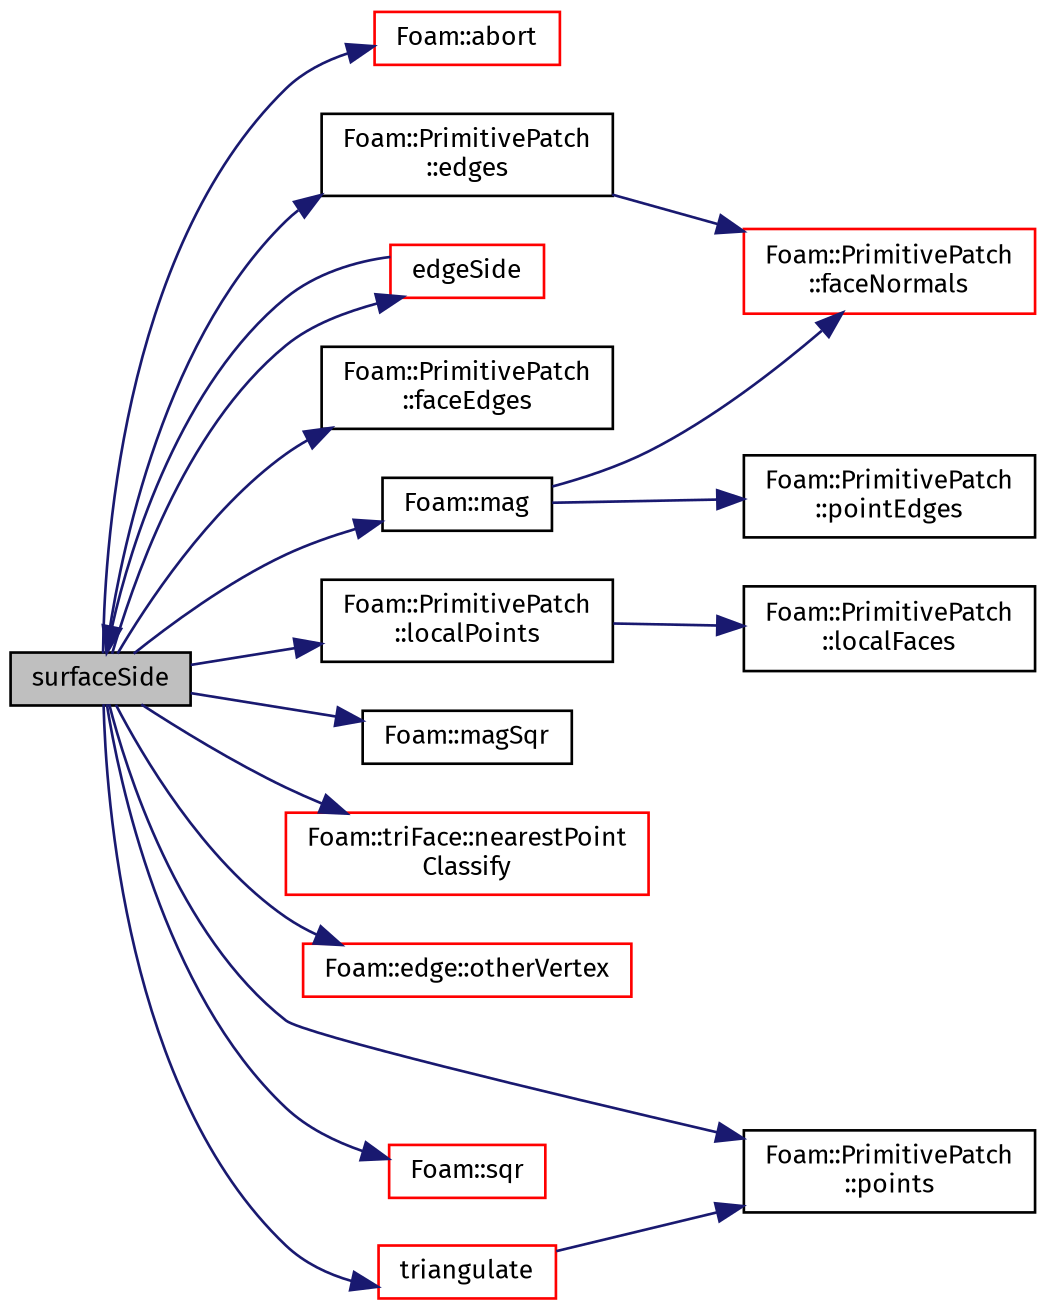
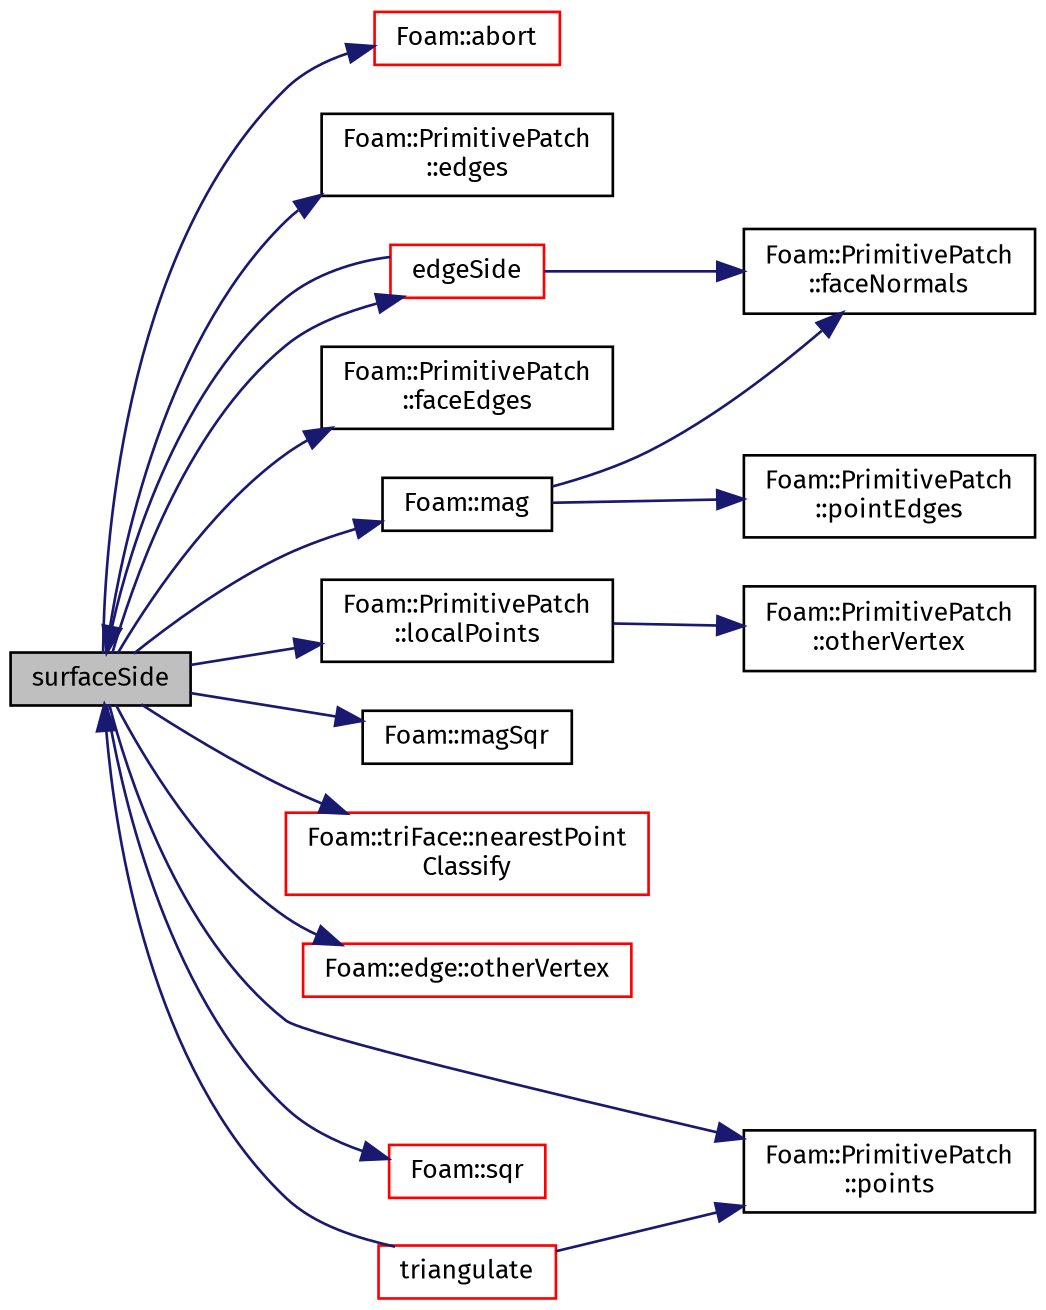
(665, 209) -> (631, 271)
(889, 271) -> (889, 271)
(889, 629) -> (889, 629)
(158, 1029) -> (179, 1037)
